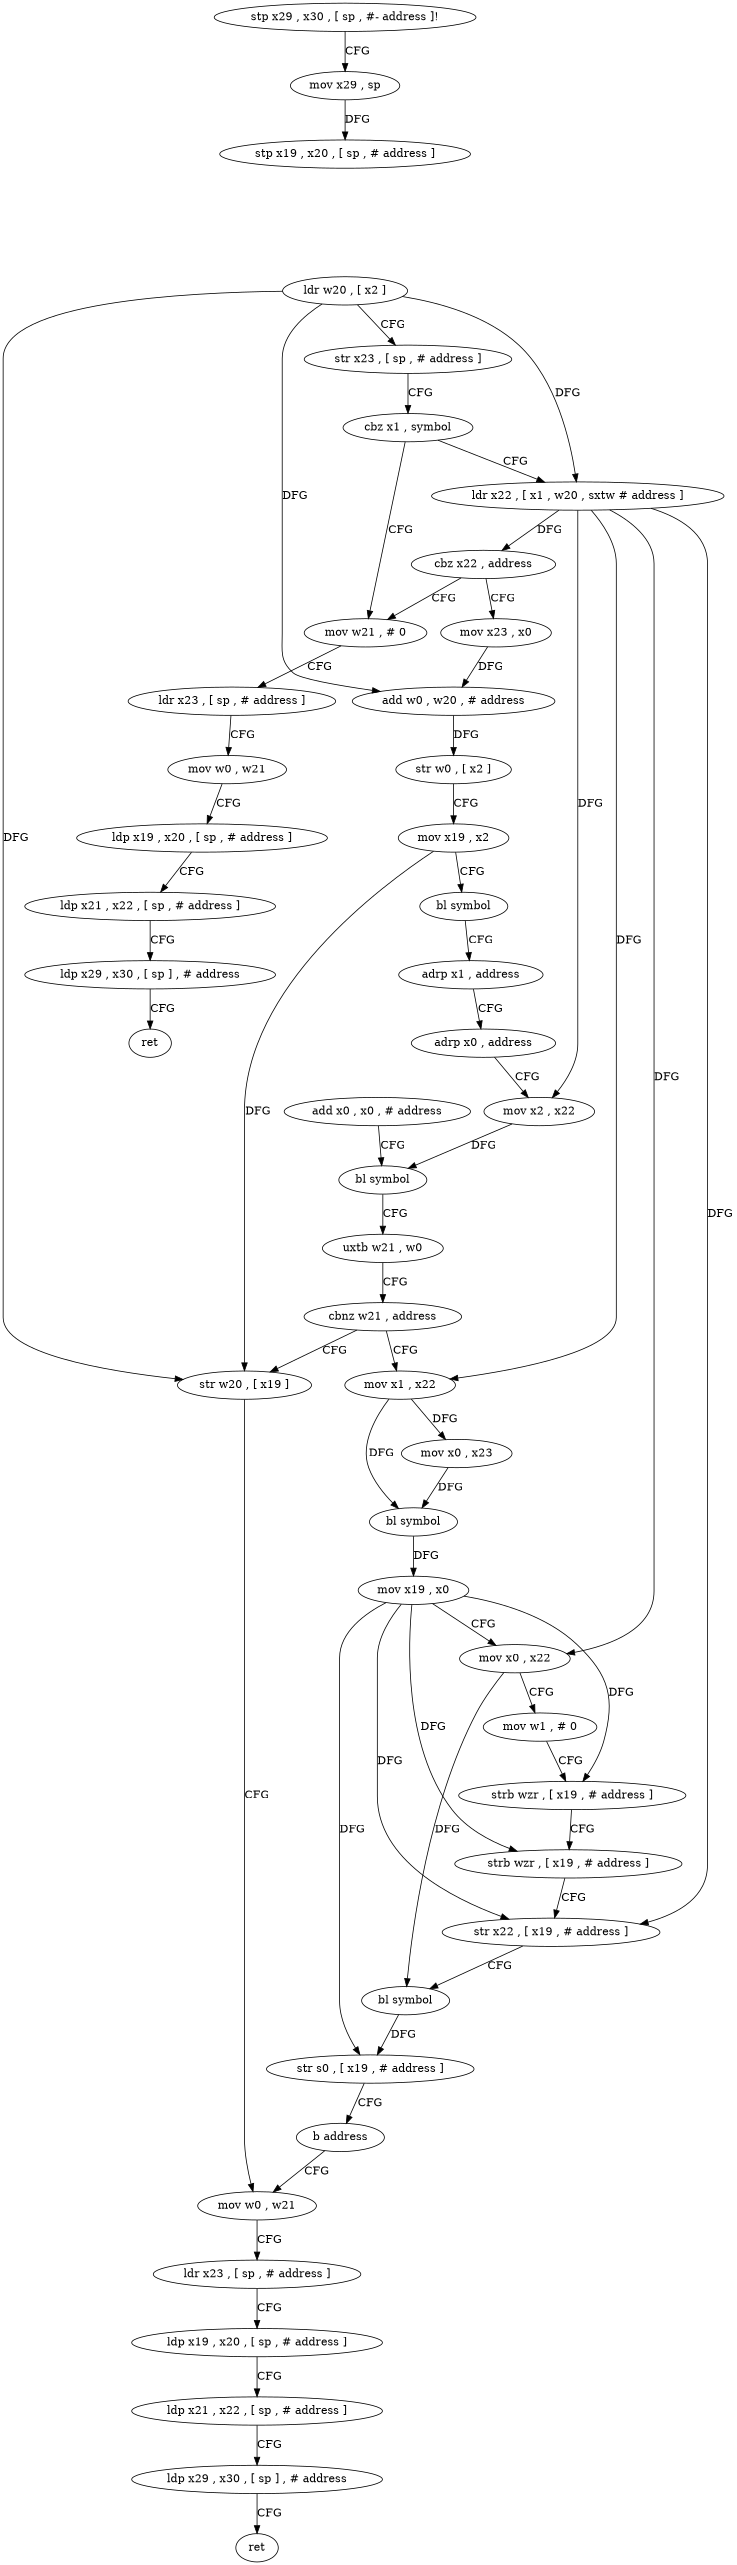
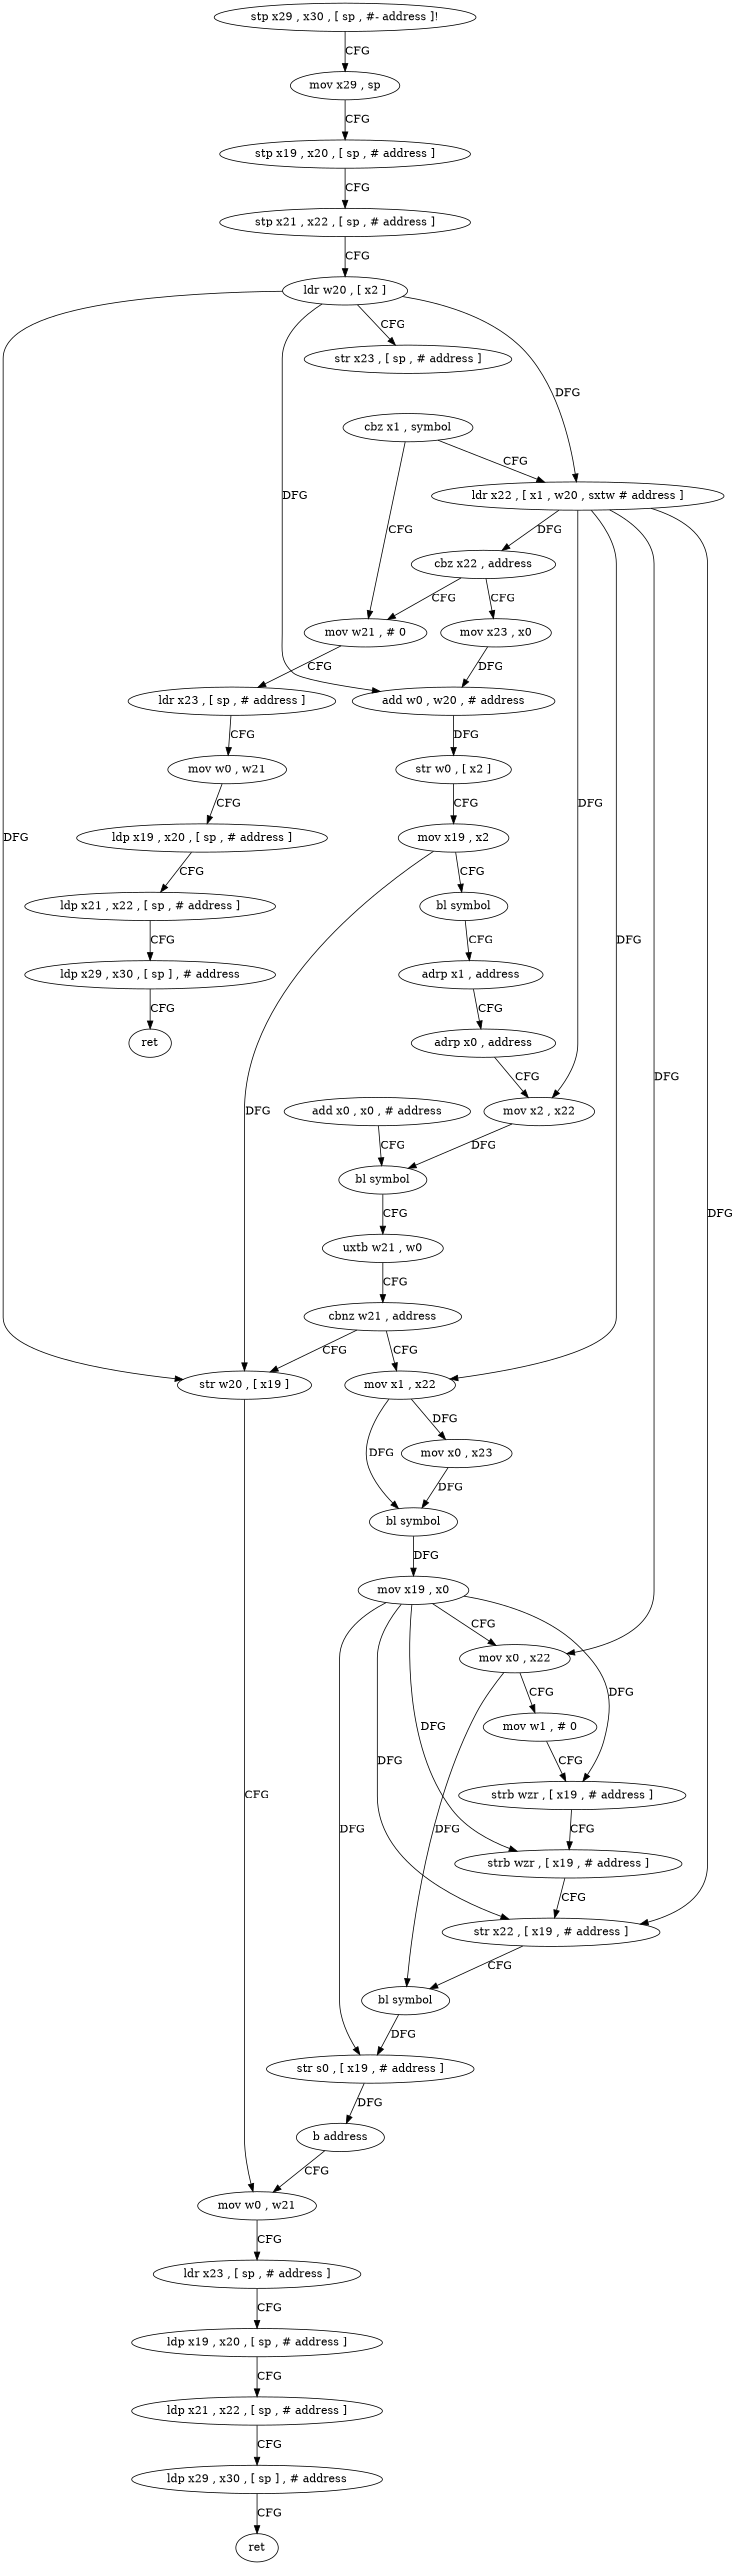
(358, 120) -> (358, 120)
none -> (345, 222)
(408, 390) -> none
(370, 2103) -> (370, 2103)
